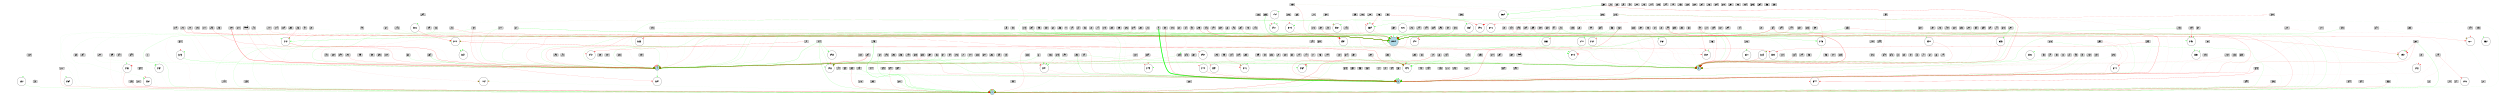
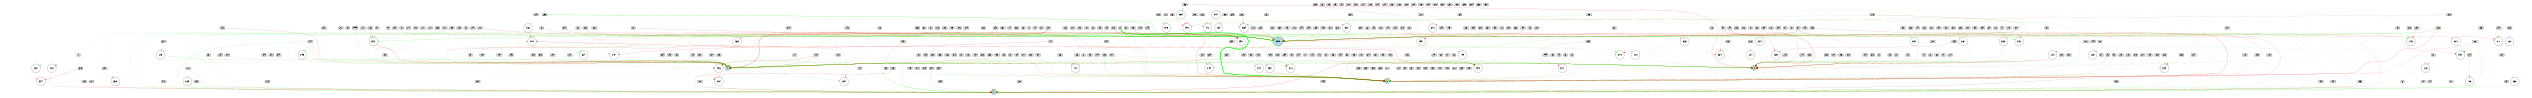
(1403, 28) -> none
